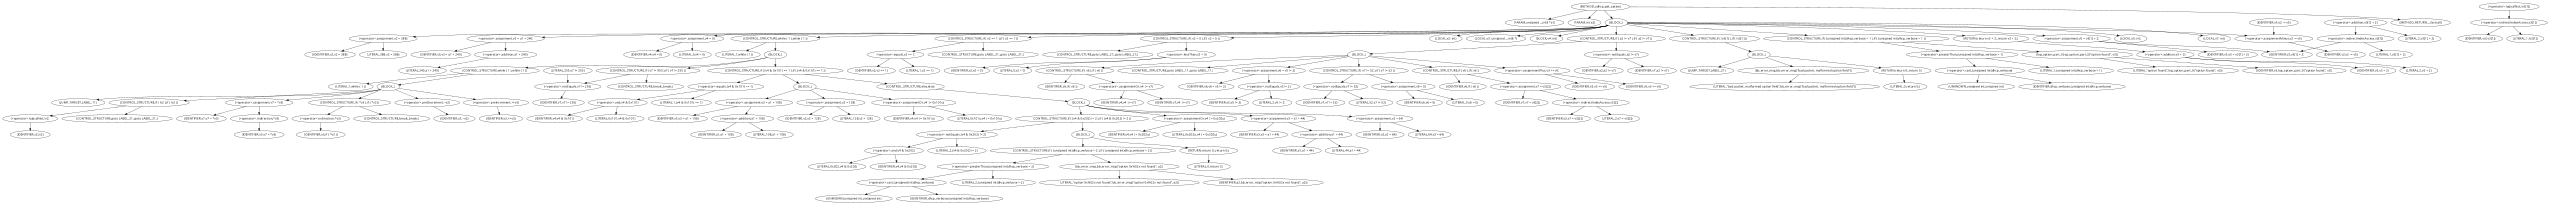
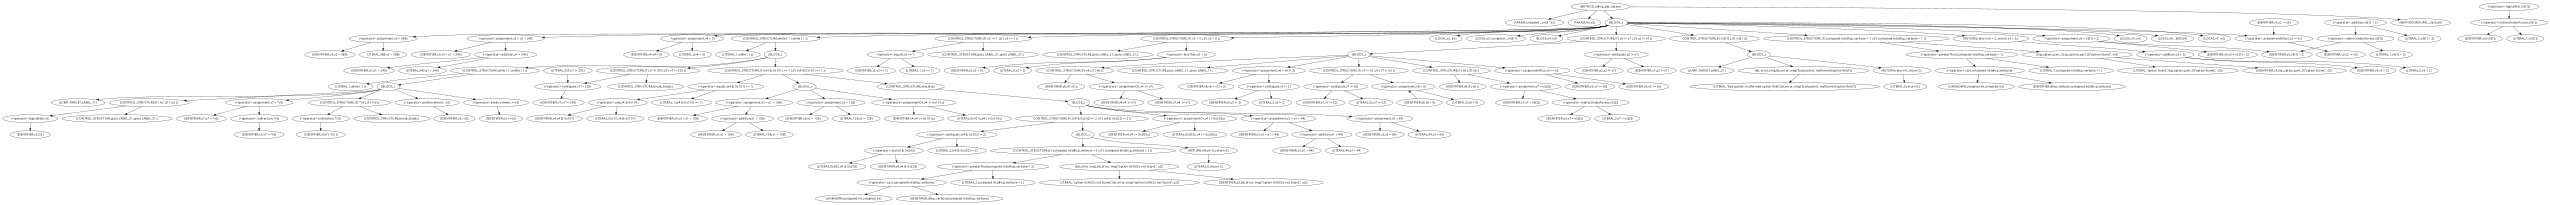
none -> (2172, 39)
none -> (369, 71)
(1409, 94) -> (1414, 95)
